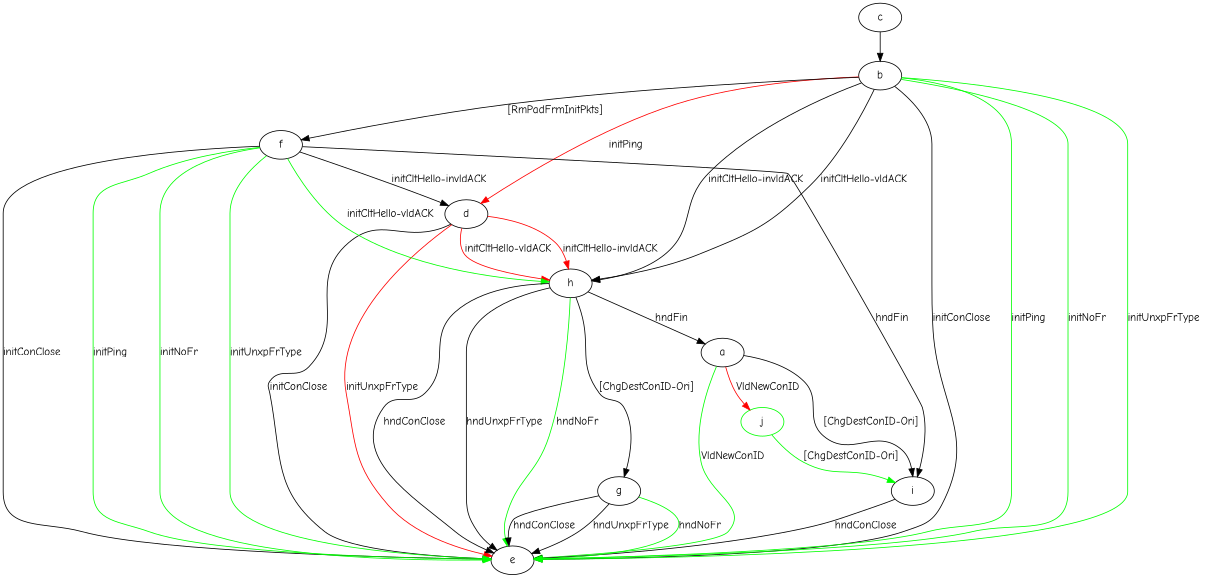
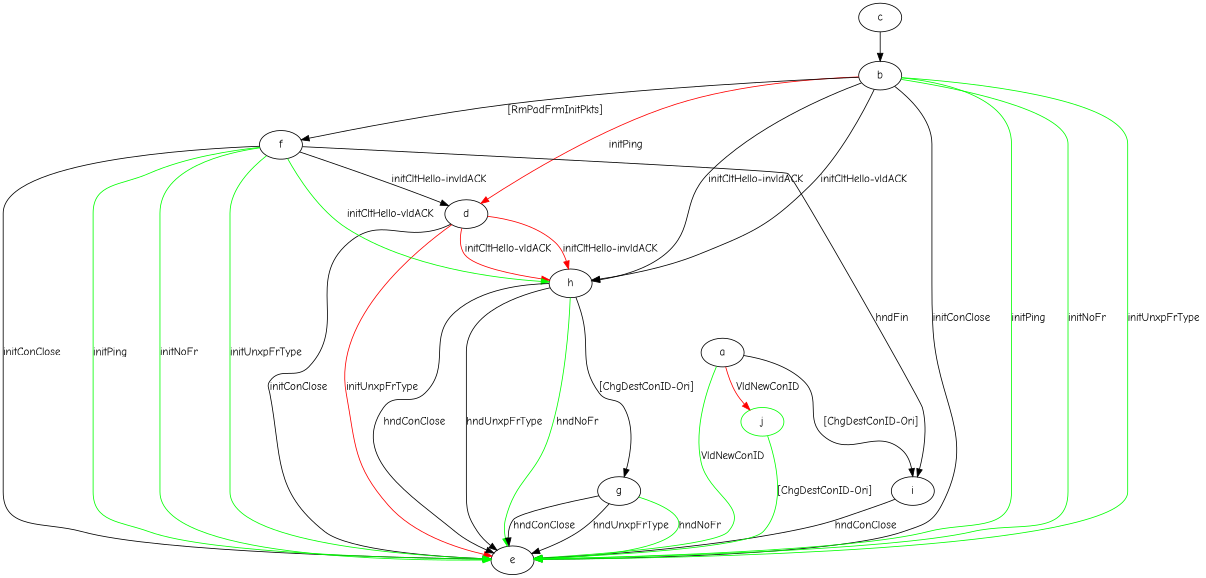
(643, 316) -> none
(824, 470) -> (765, 529)
